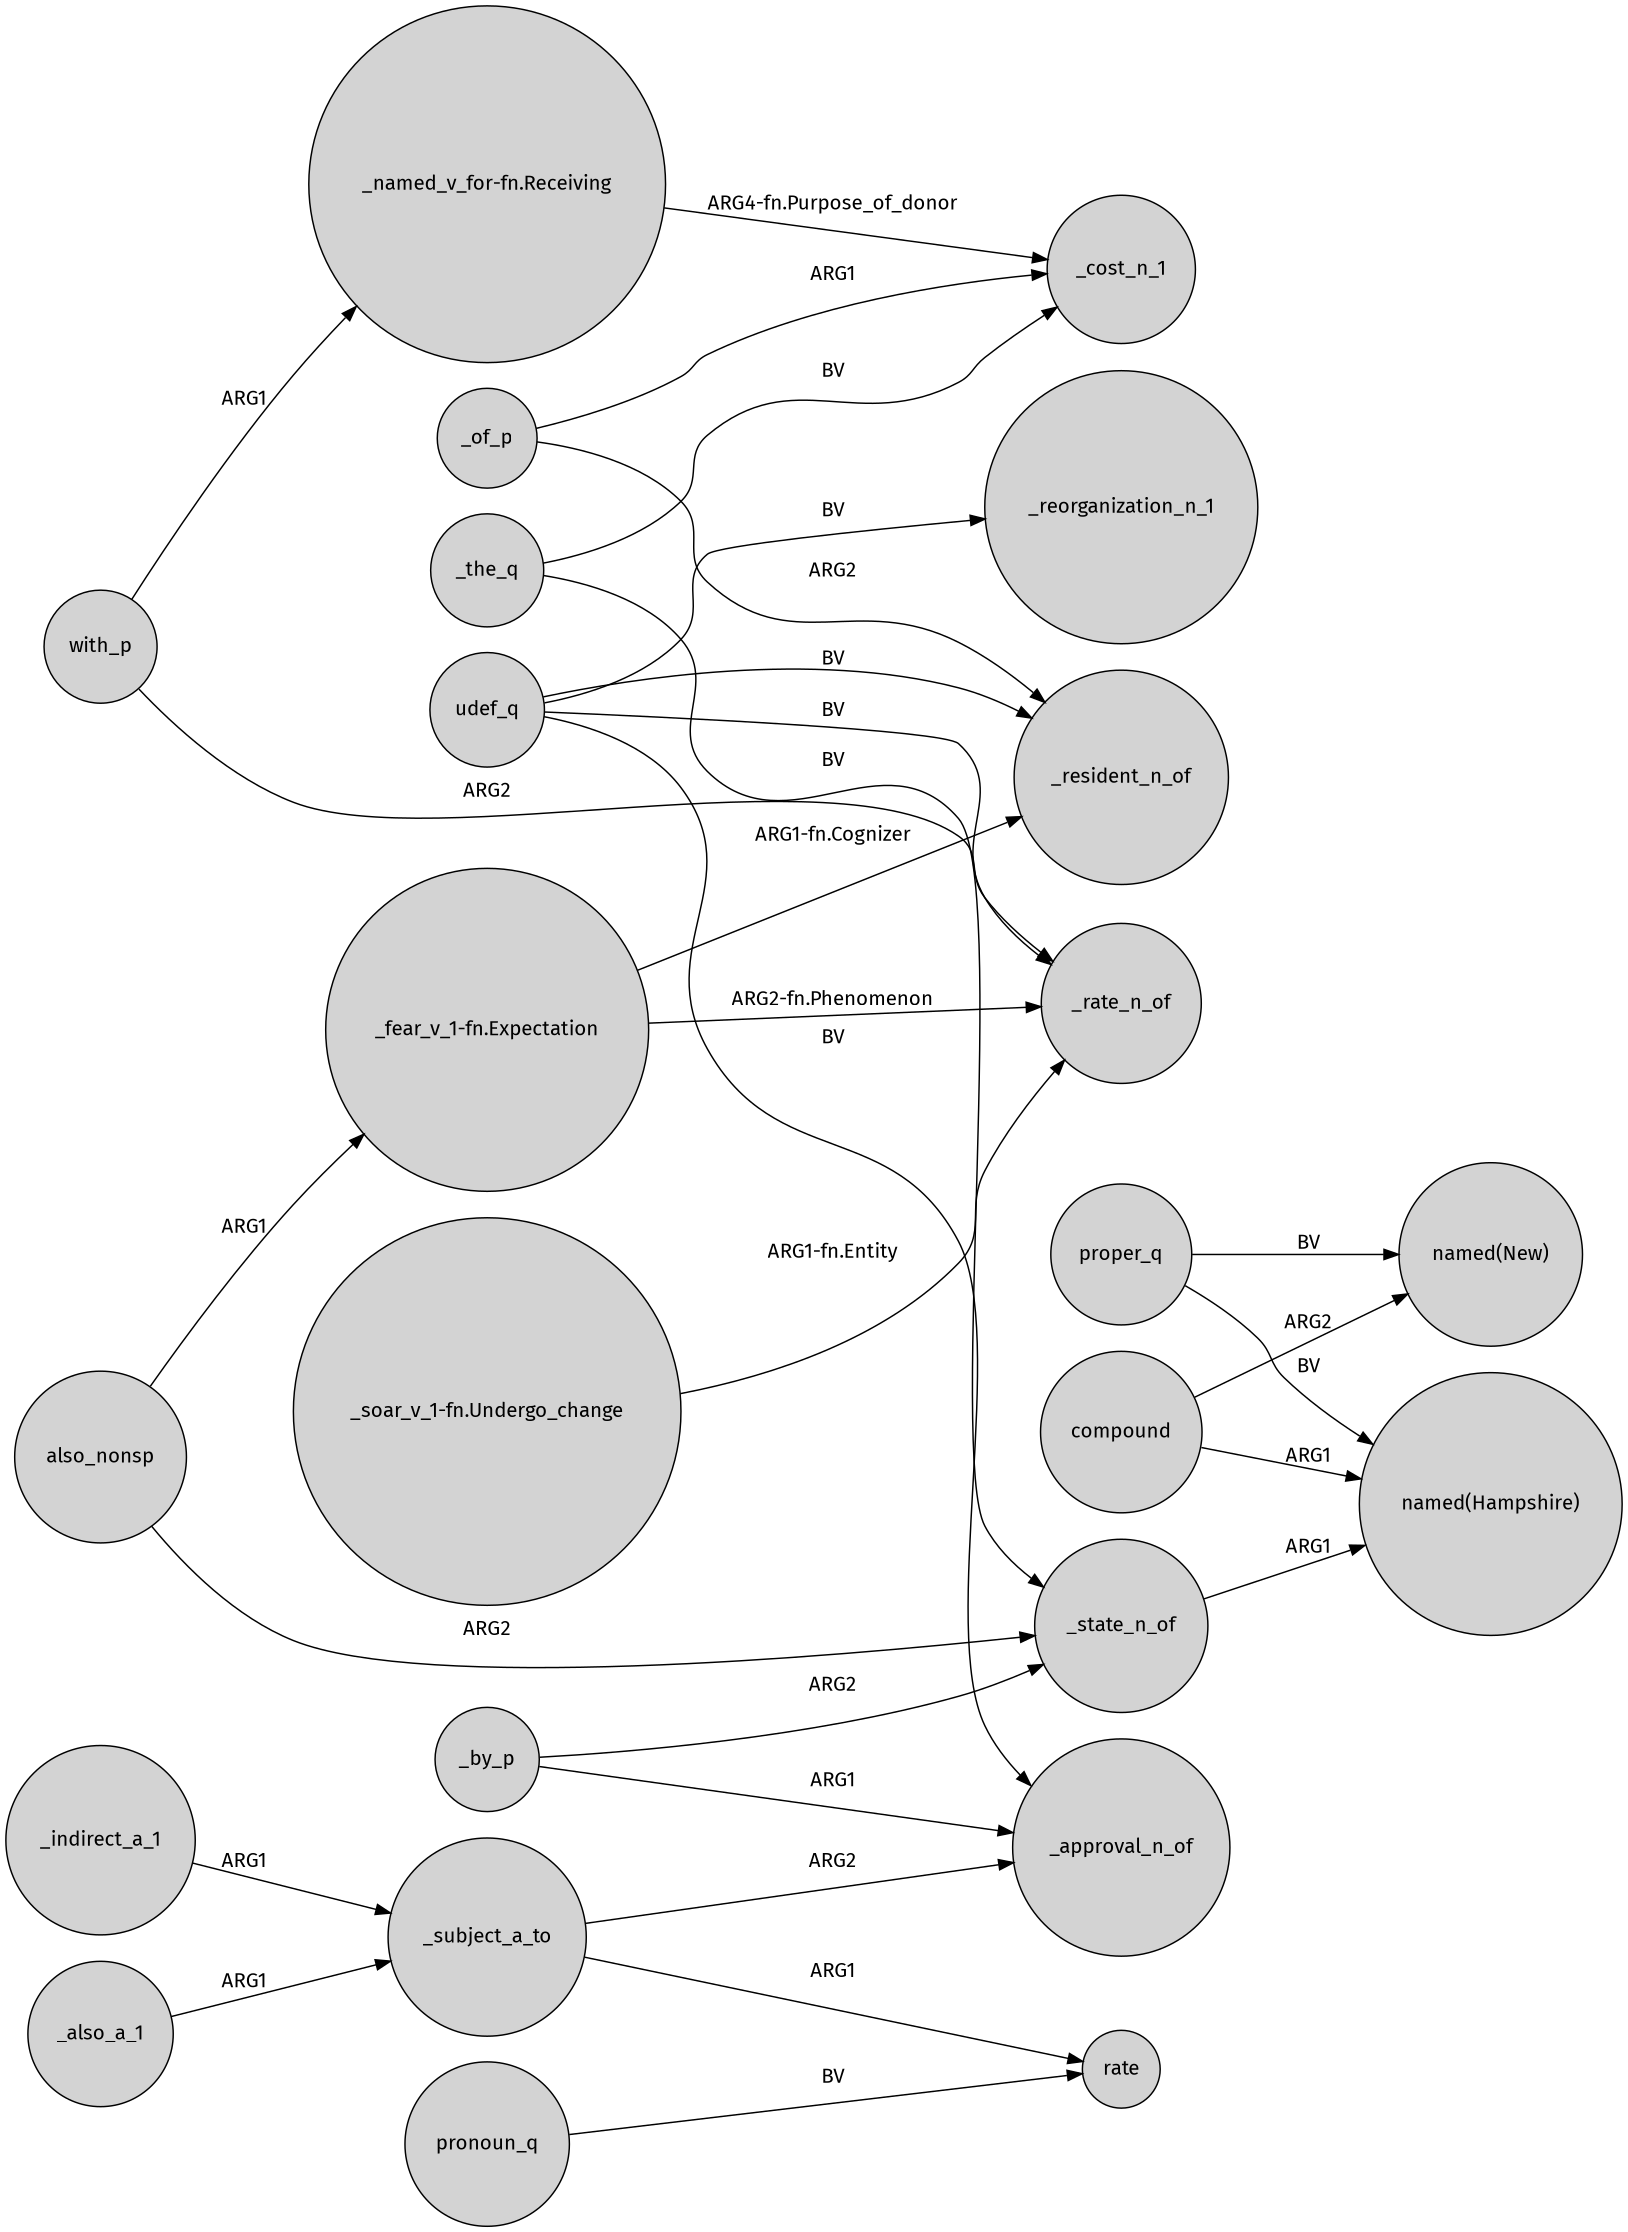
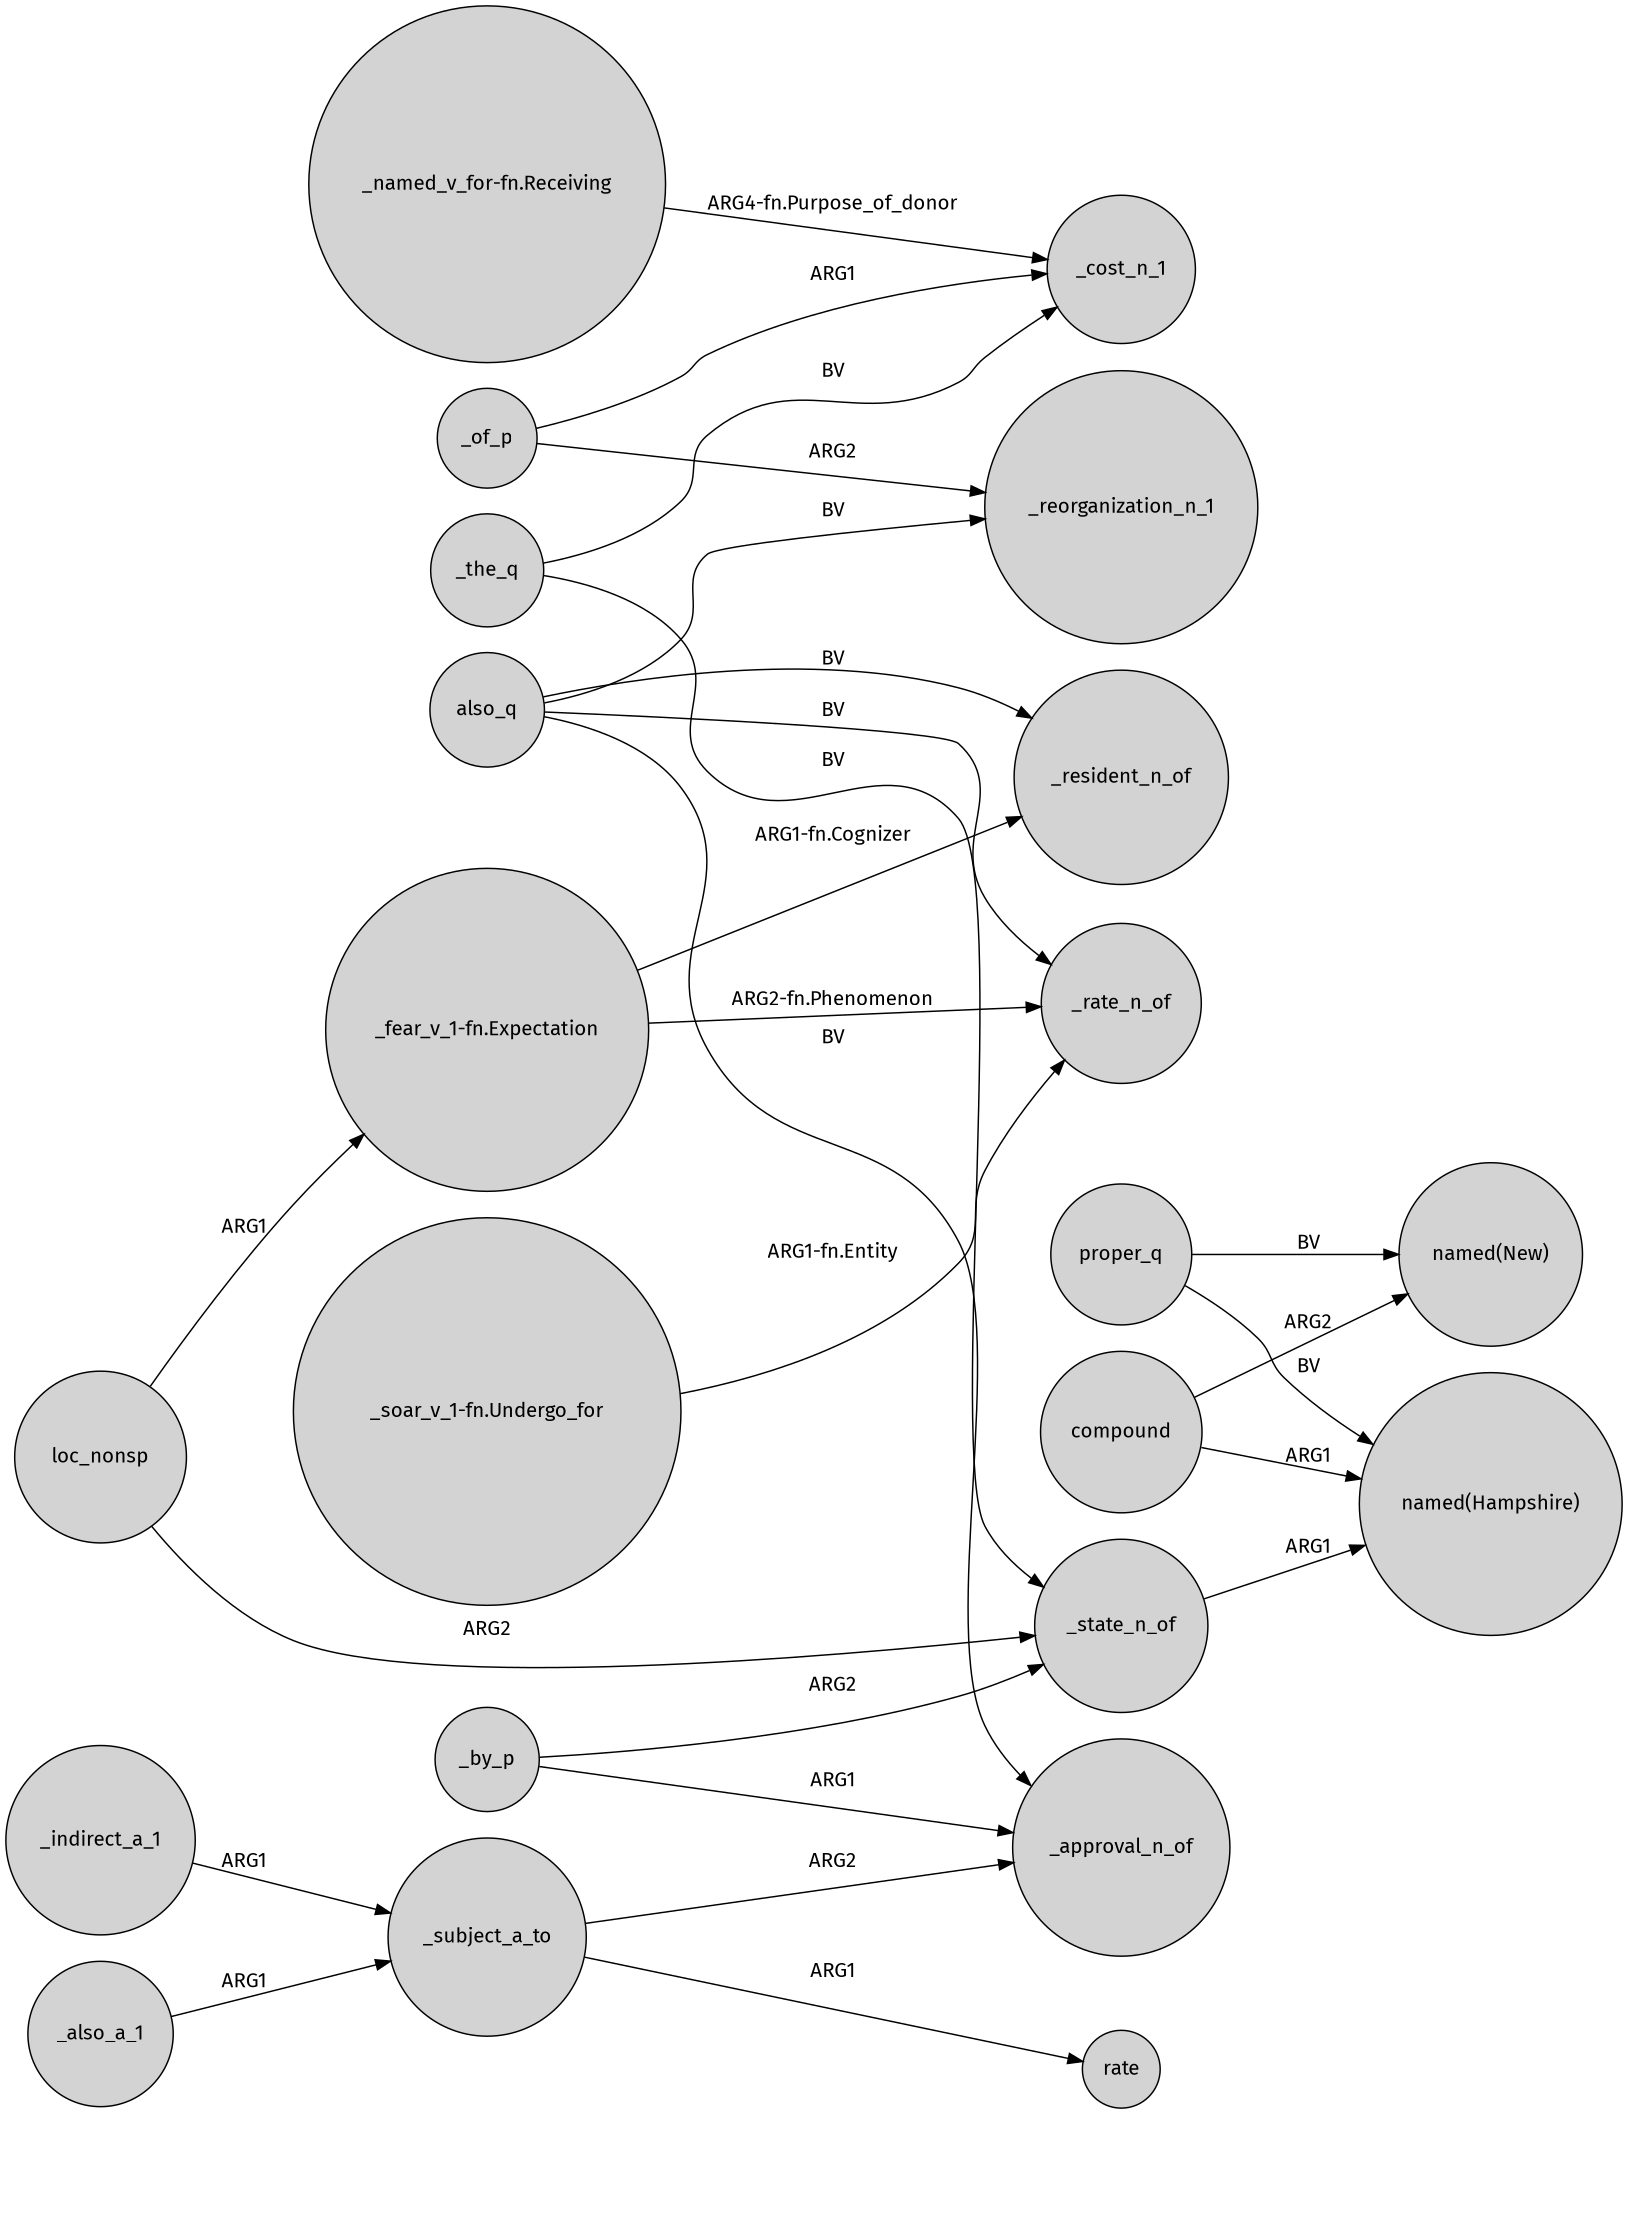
(753, 611) -> (754, 467)
(101, 647) -> none
(487, 710) -> (487, 710)
(487, 1412) -> (487, 1412)
(101, 1457) -> (101, 1457)
(487, 2144) -> none
